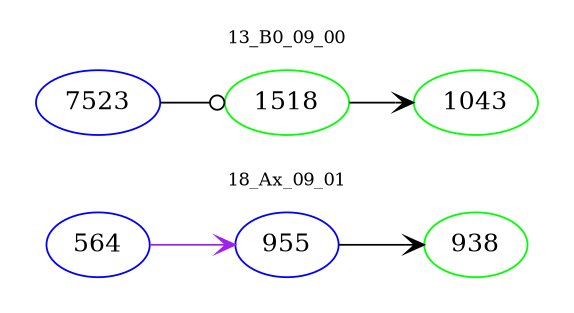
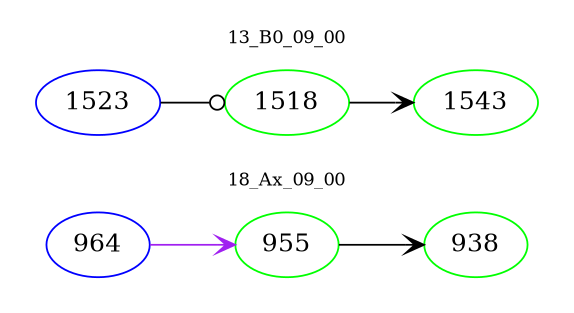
(98, 103) -> (98, 103)
(476, 103) -> (476, 103)
(287, 181) -> (287, 181)
(98, 245) -> (98, 245)
(287, 245) -> (287, 245)
